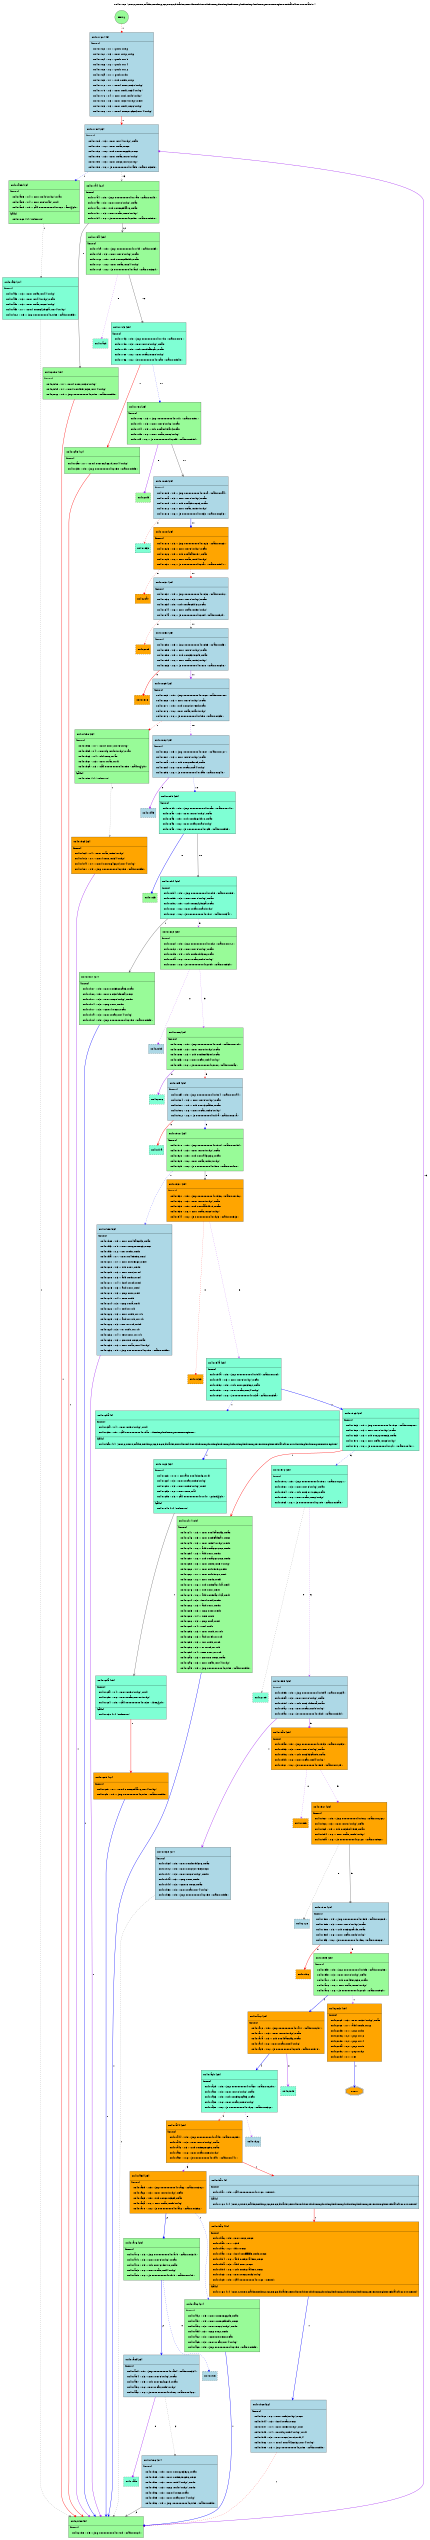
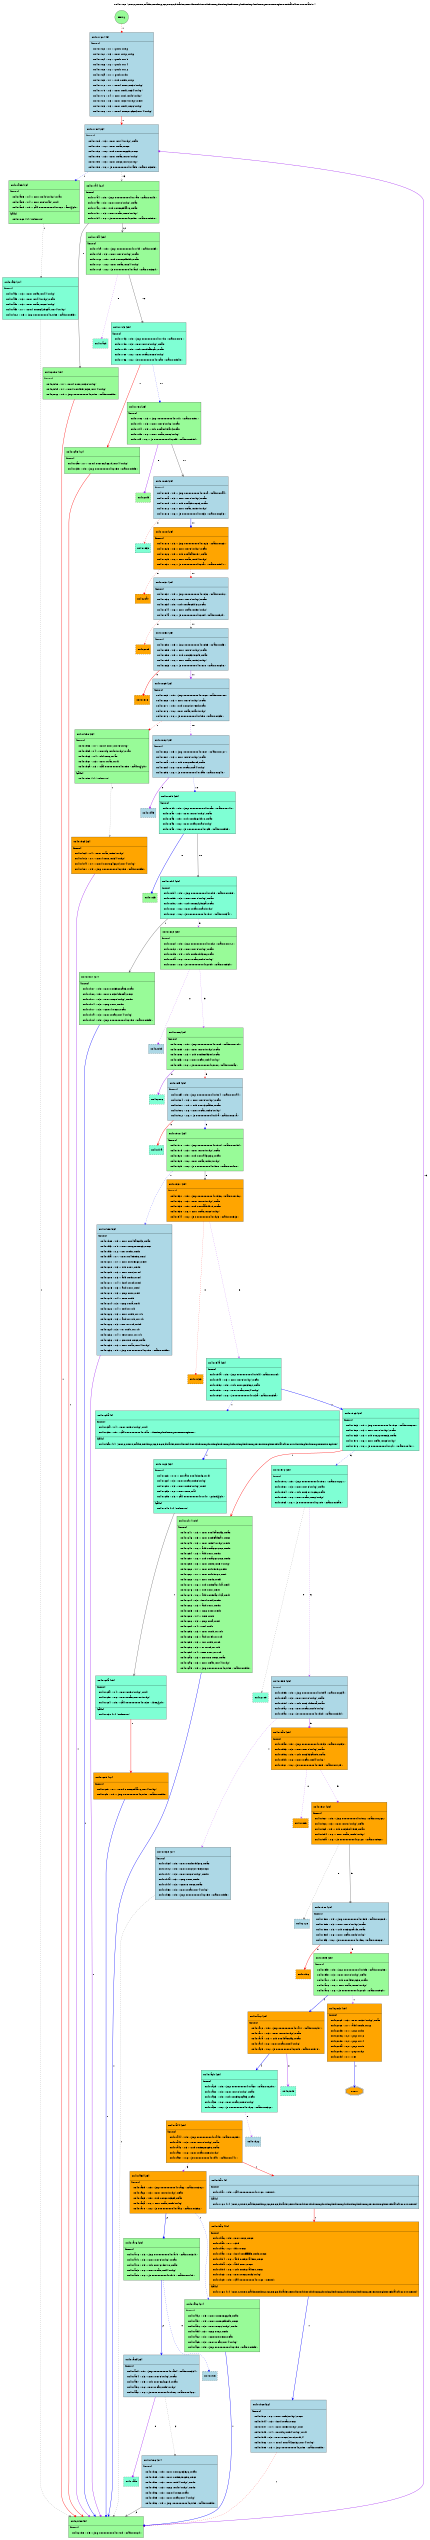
(233, 1778) -> (233, 1778)
(222, 2116) -> none
(106, 2156) -> (106, 2156)
